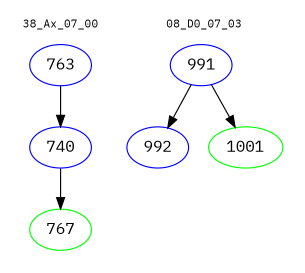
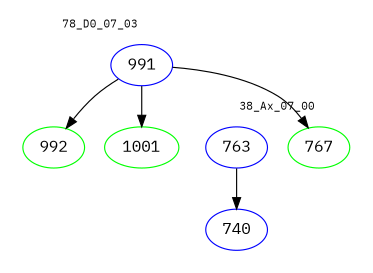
(205, 25) -> (101, 25)
(158, 147) -> (54, 147)
(61, 183) -> (242, 80)
